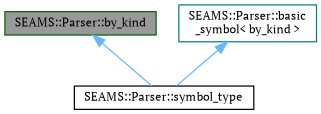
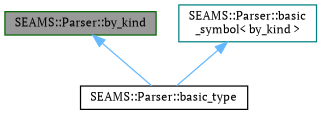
(164, 98) -> (164, 98)
